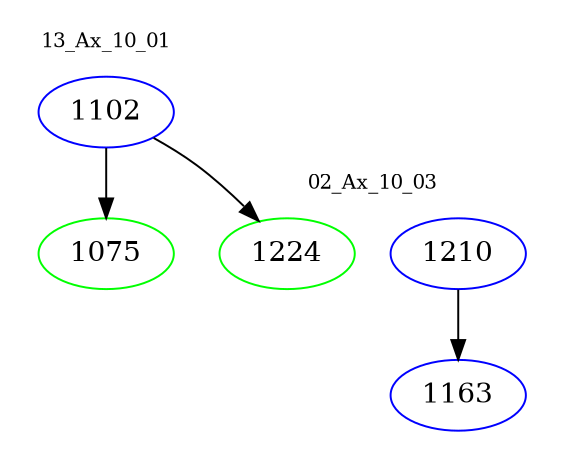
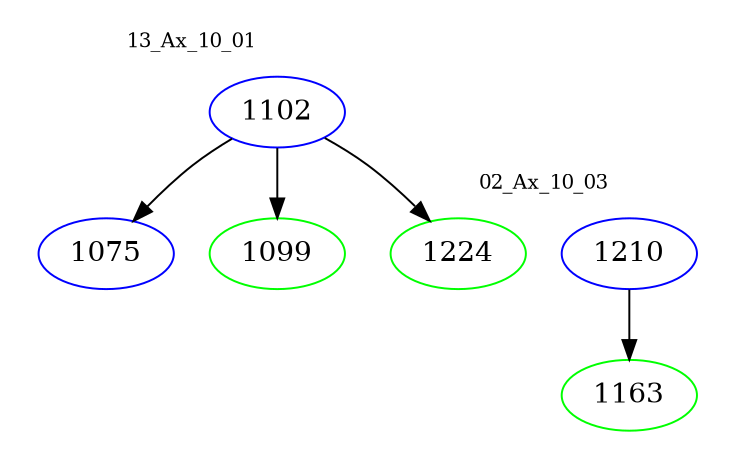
(106, 254) -> (106, 254)
none -> (277, 254)
(458, 395) -> (629, 395)
